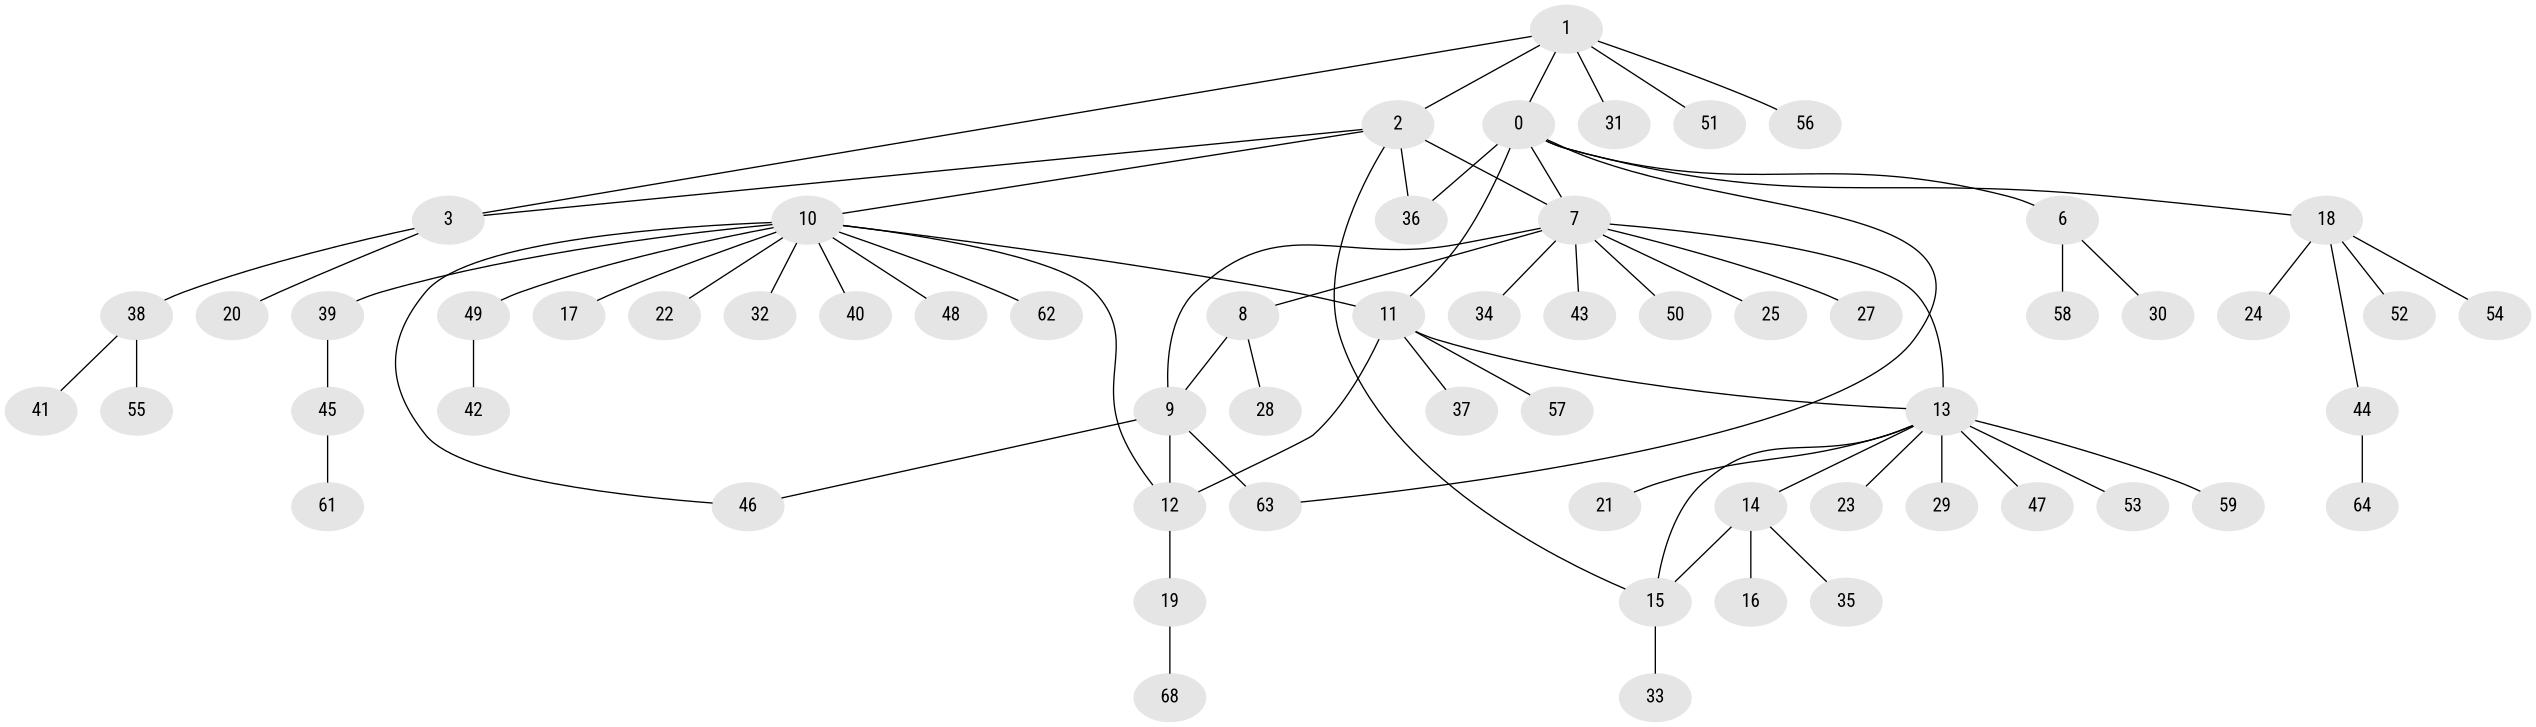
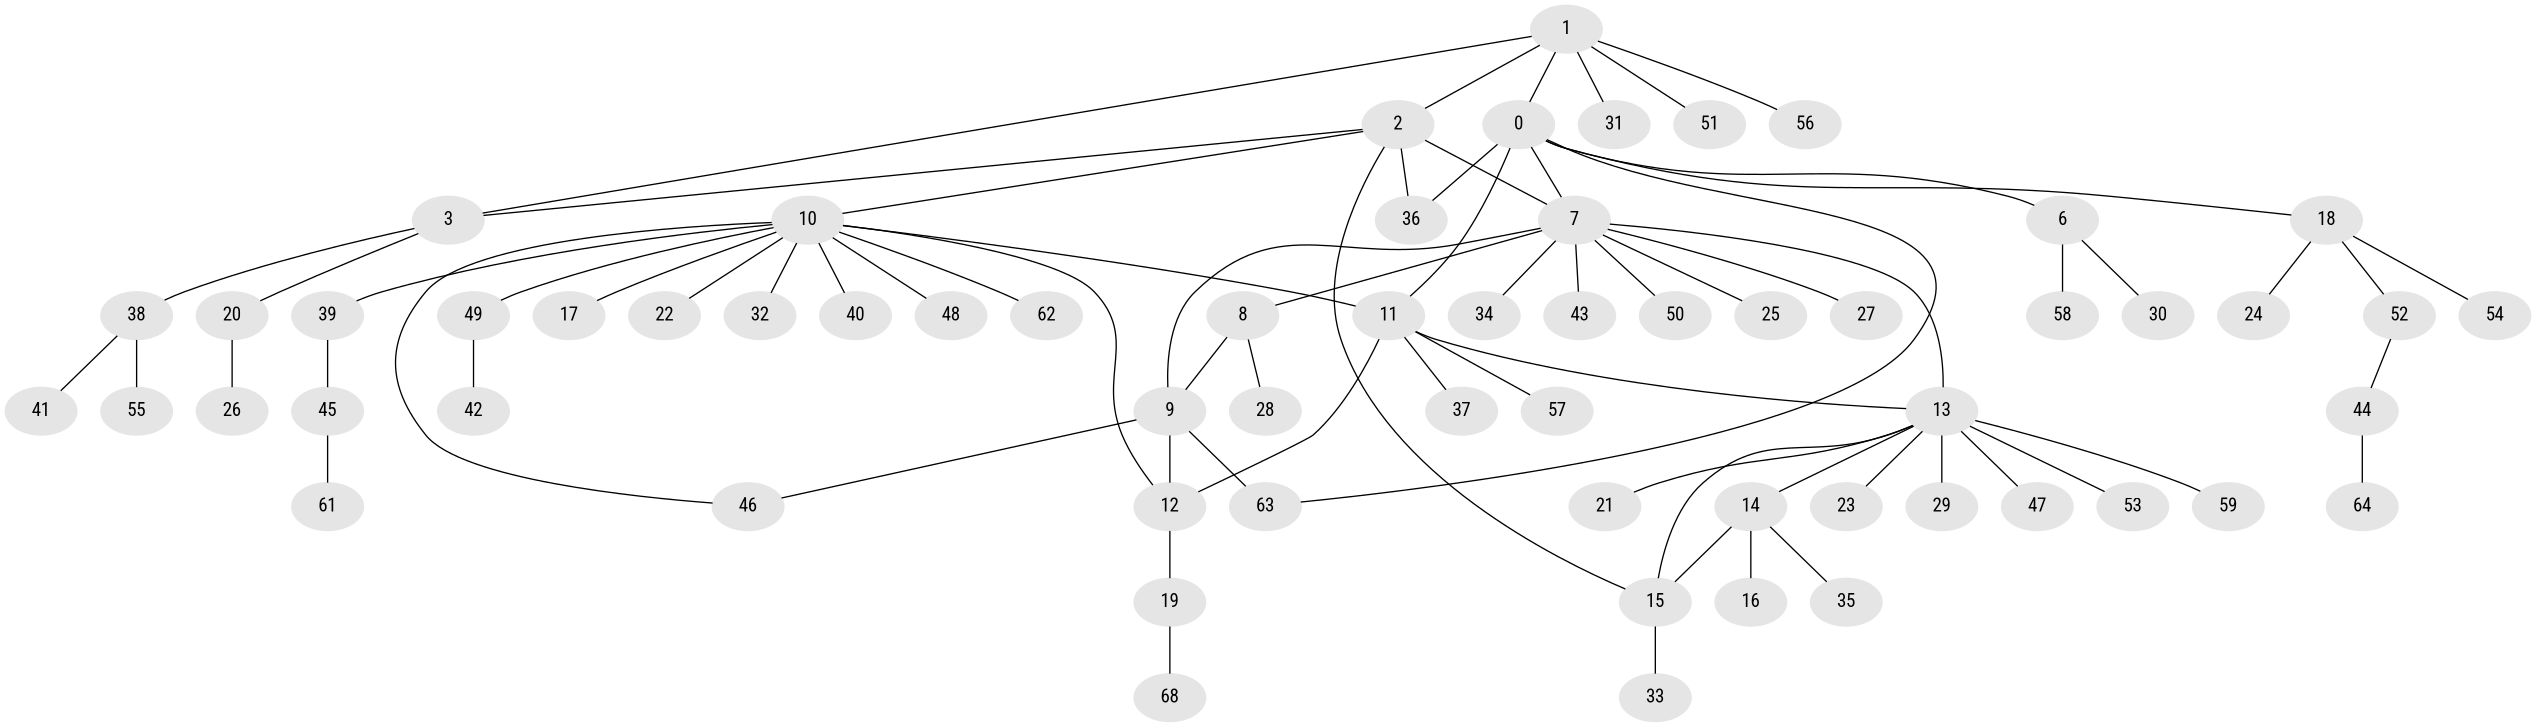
(2344, 316) -> (2381, 363)
none -> (232, 411)
